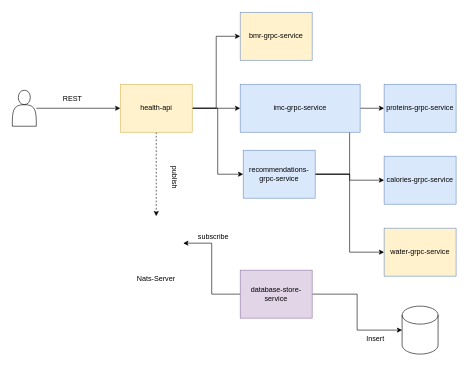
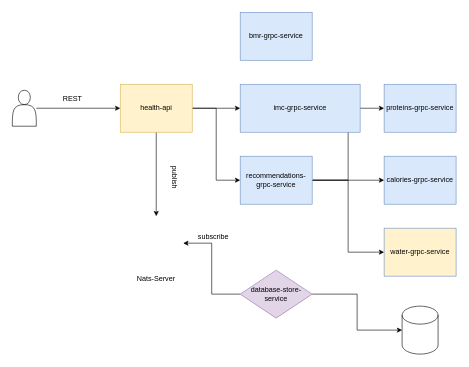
(216, 36) -> none
(276, 36) -> (276, 36)
(156, 172) -> (156, 172)
(279, 174) -> (276, 180)
(276, 294) -> (276, 294)
(375, 339) -> none
